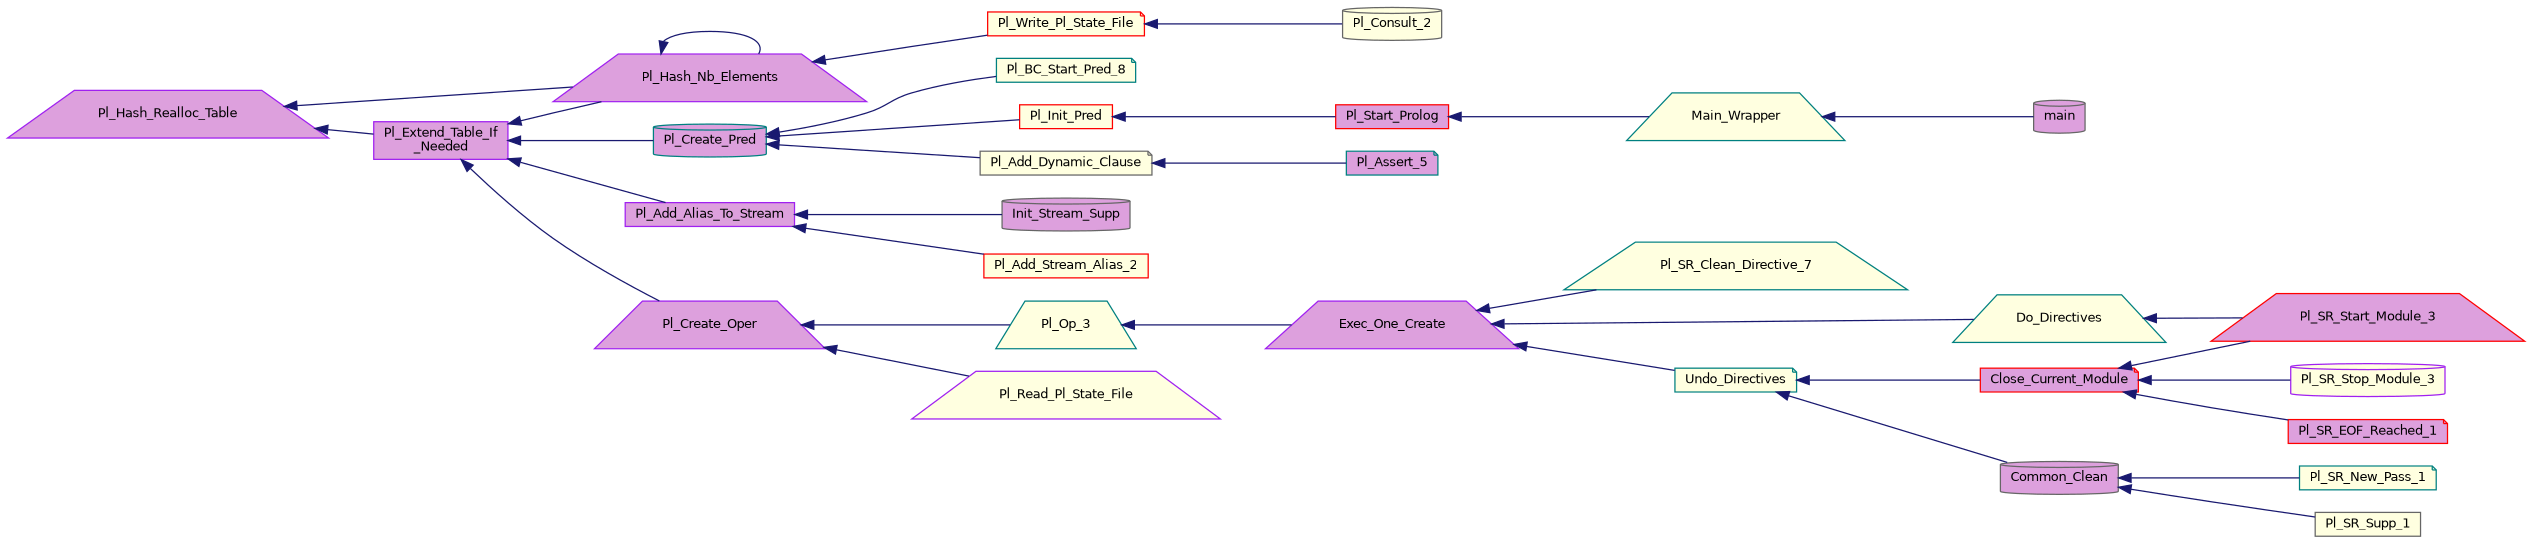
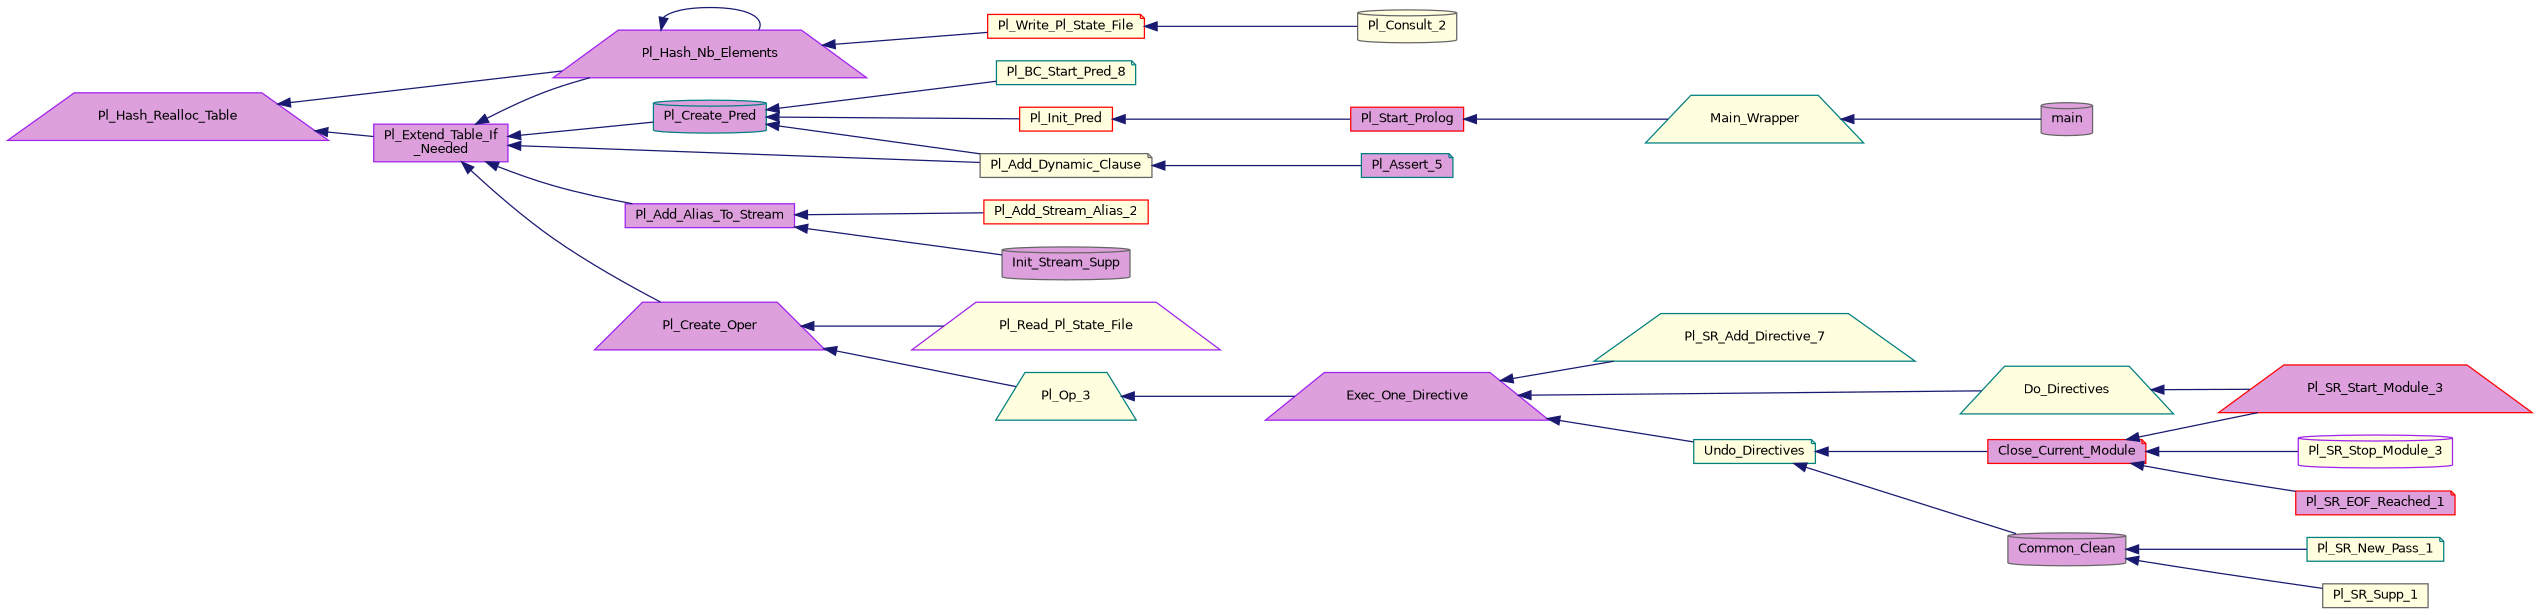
none -> (750, 154)
(1736, 266) -> (1755, 337)
(1392, 325) -> (1407, 396)
